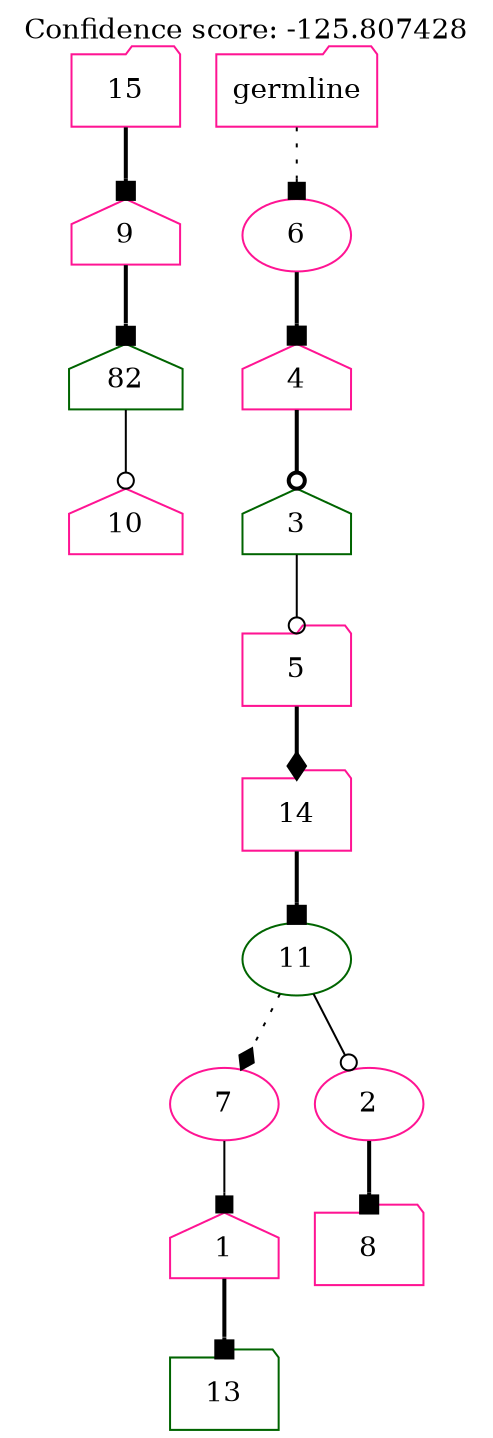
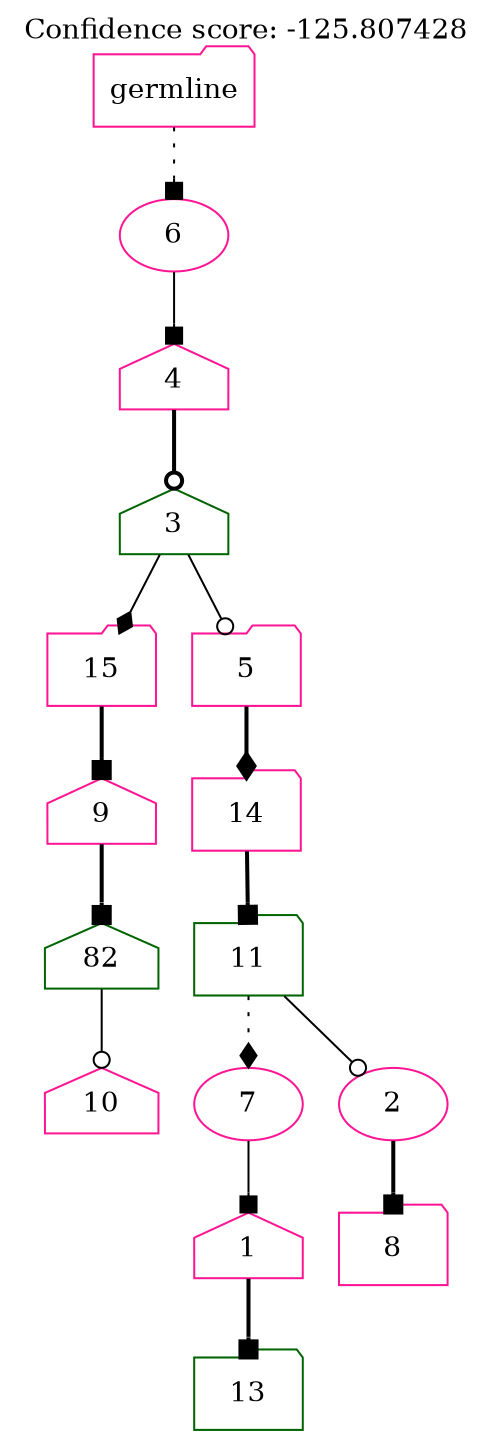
(297, 298) -> (174, 298)
none -> (145, 583)
(297, 959) -> (248, 959)
